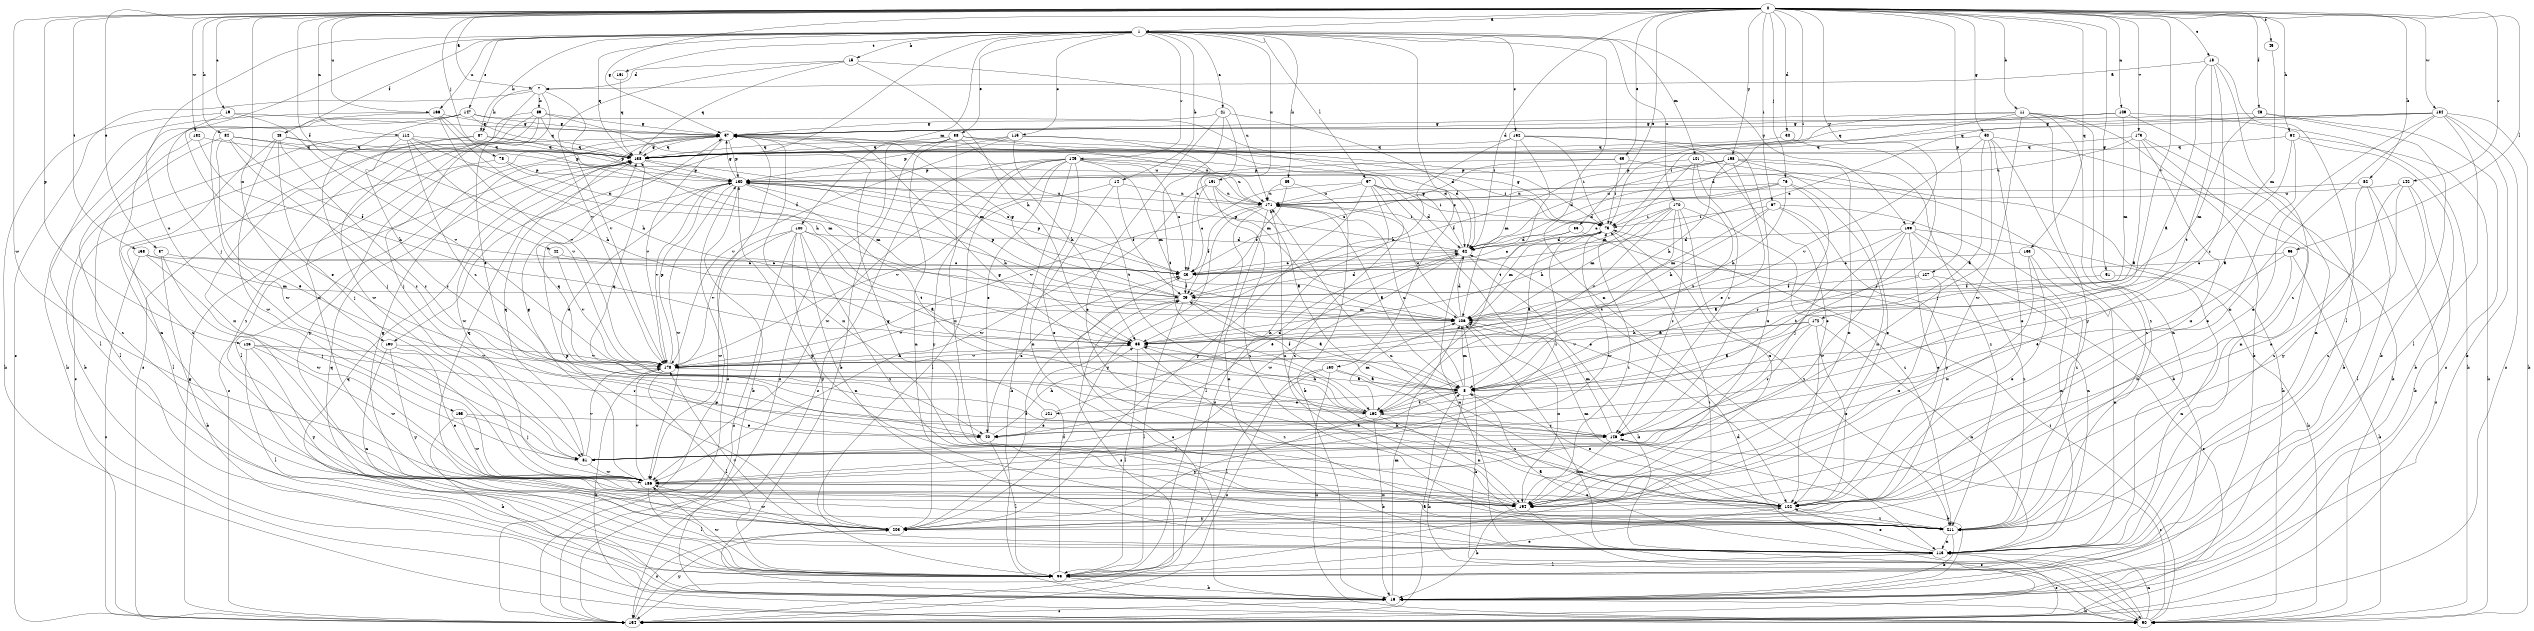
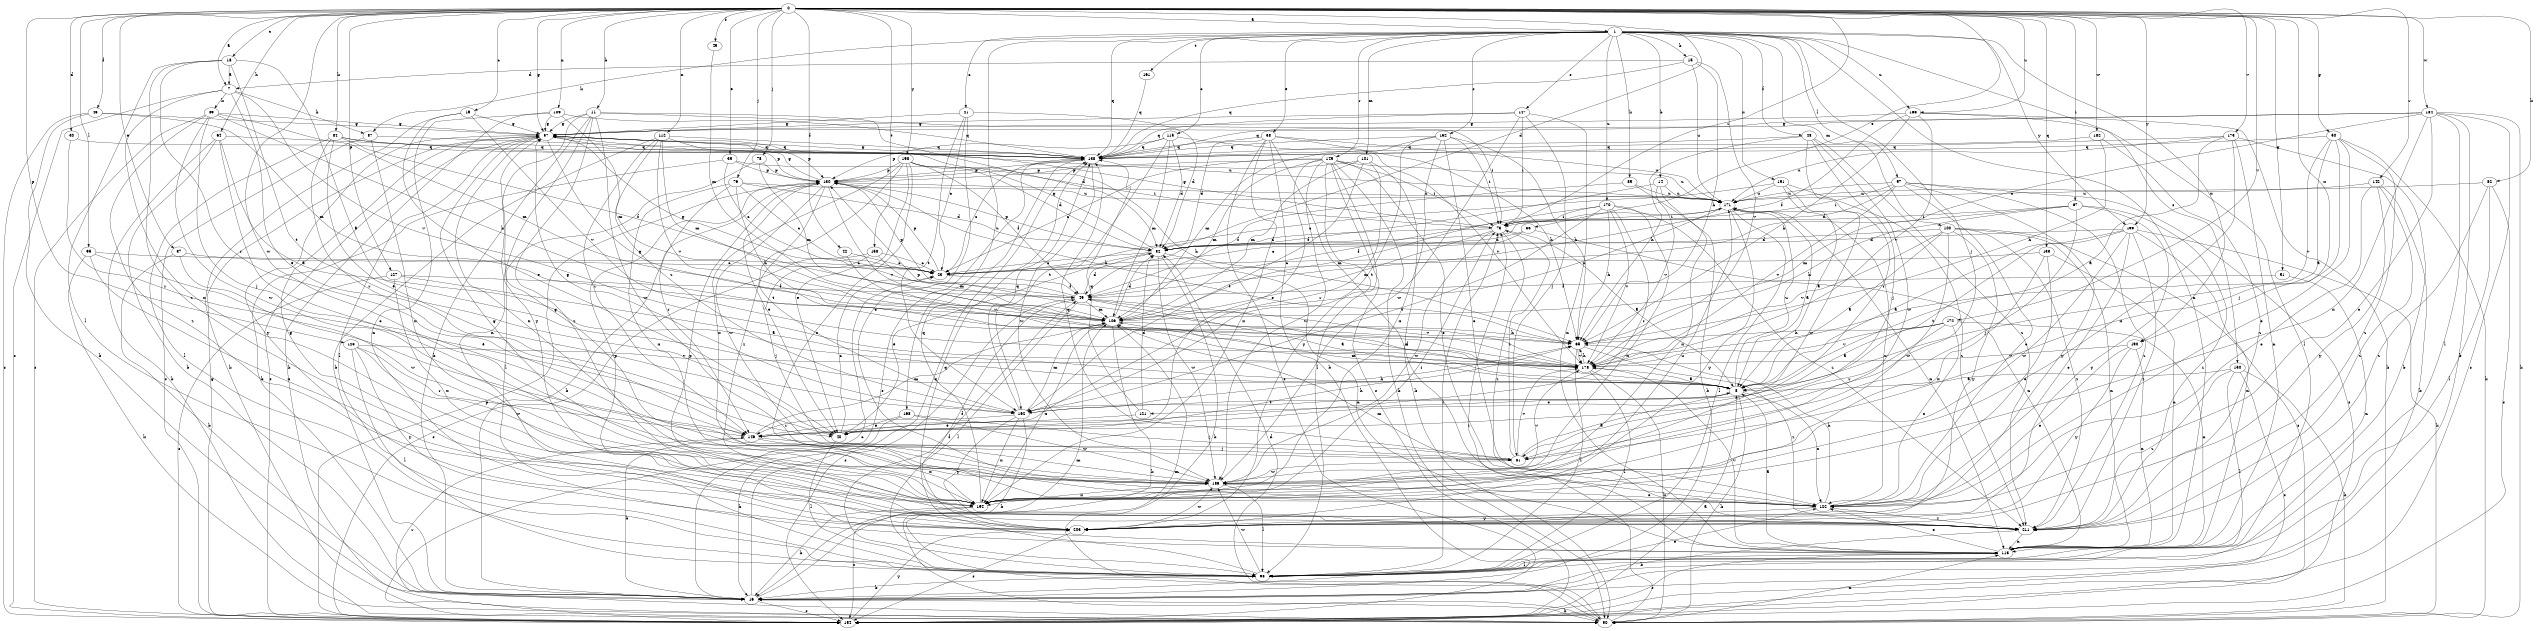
(608, 161) -> none
(648, 252) -> (640, 252)
